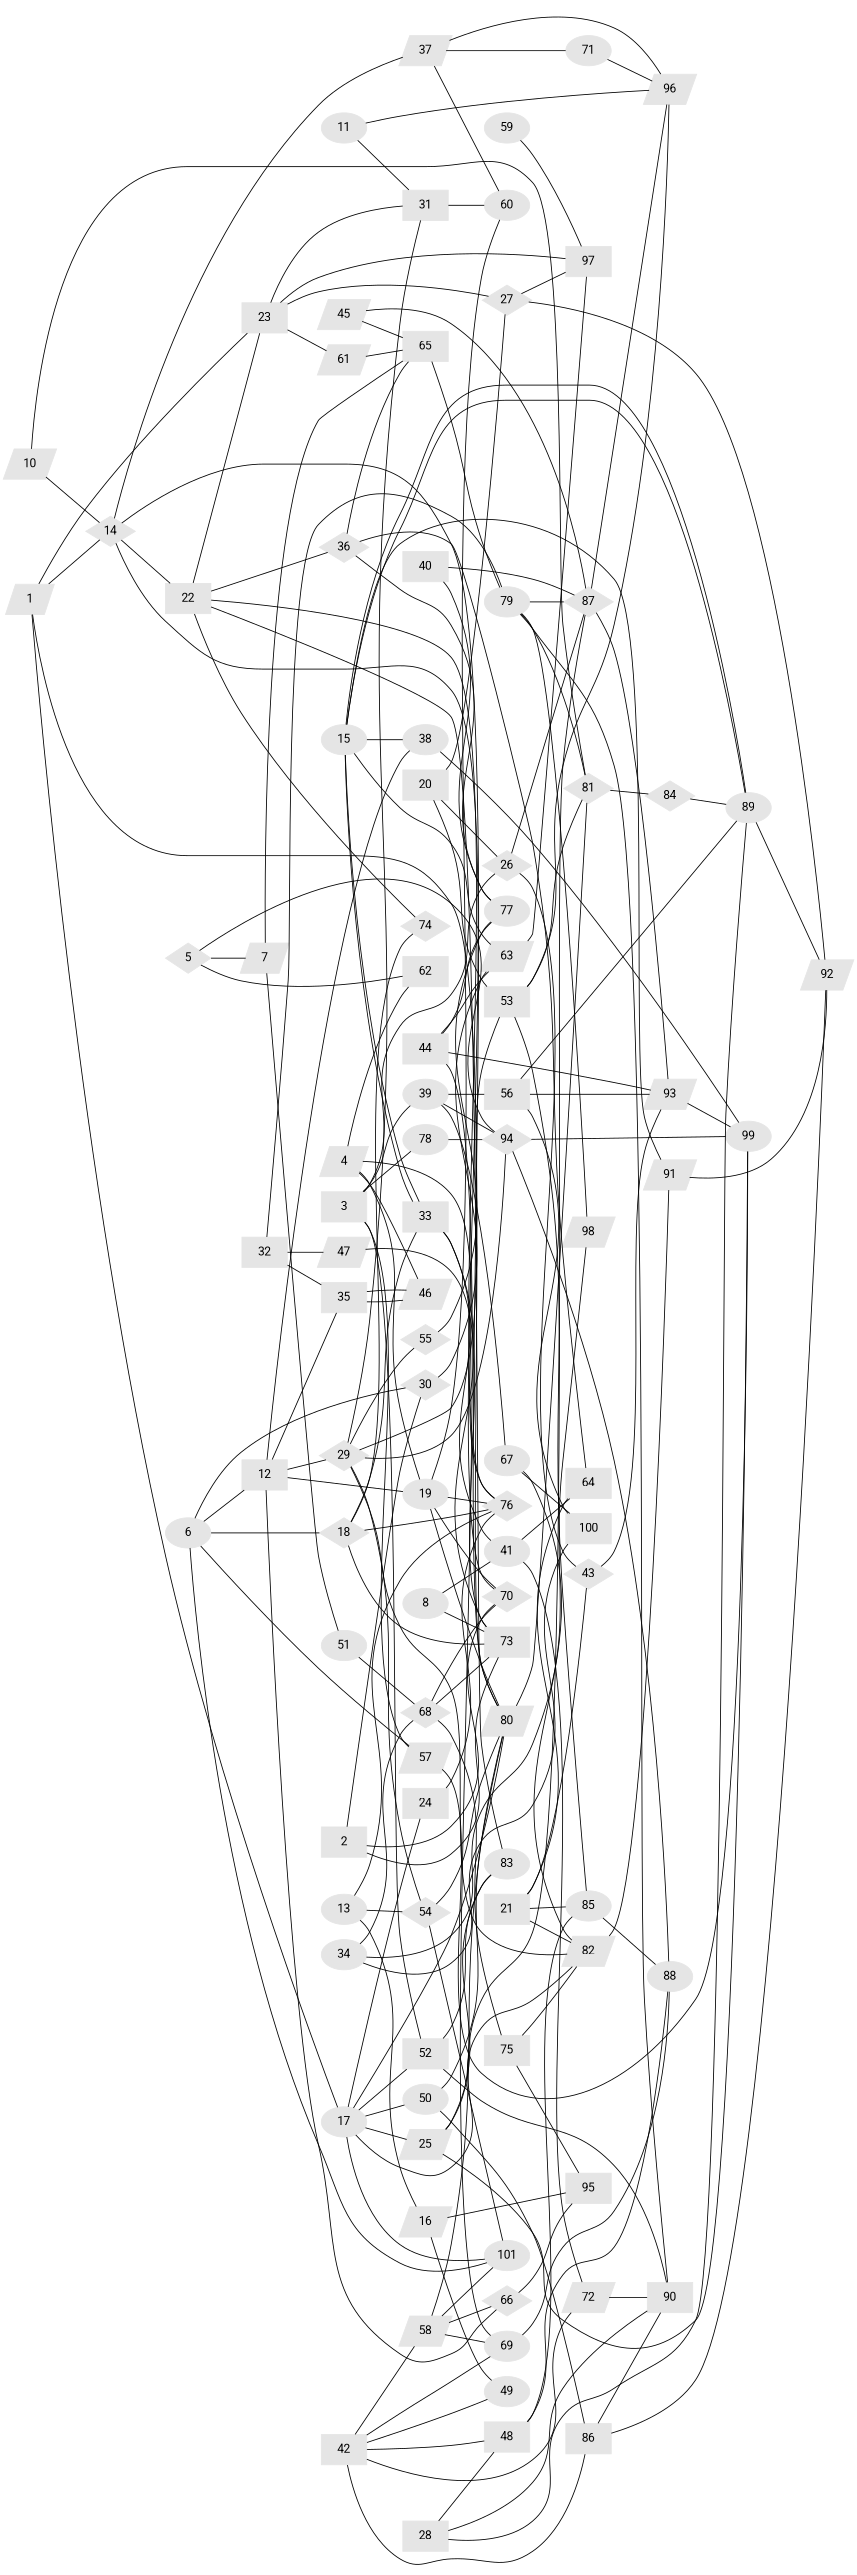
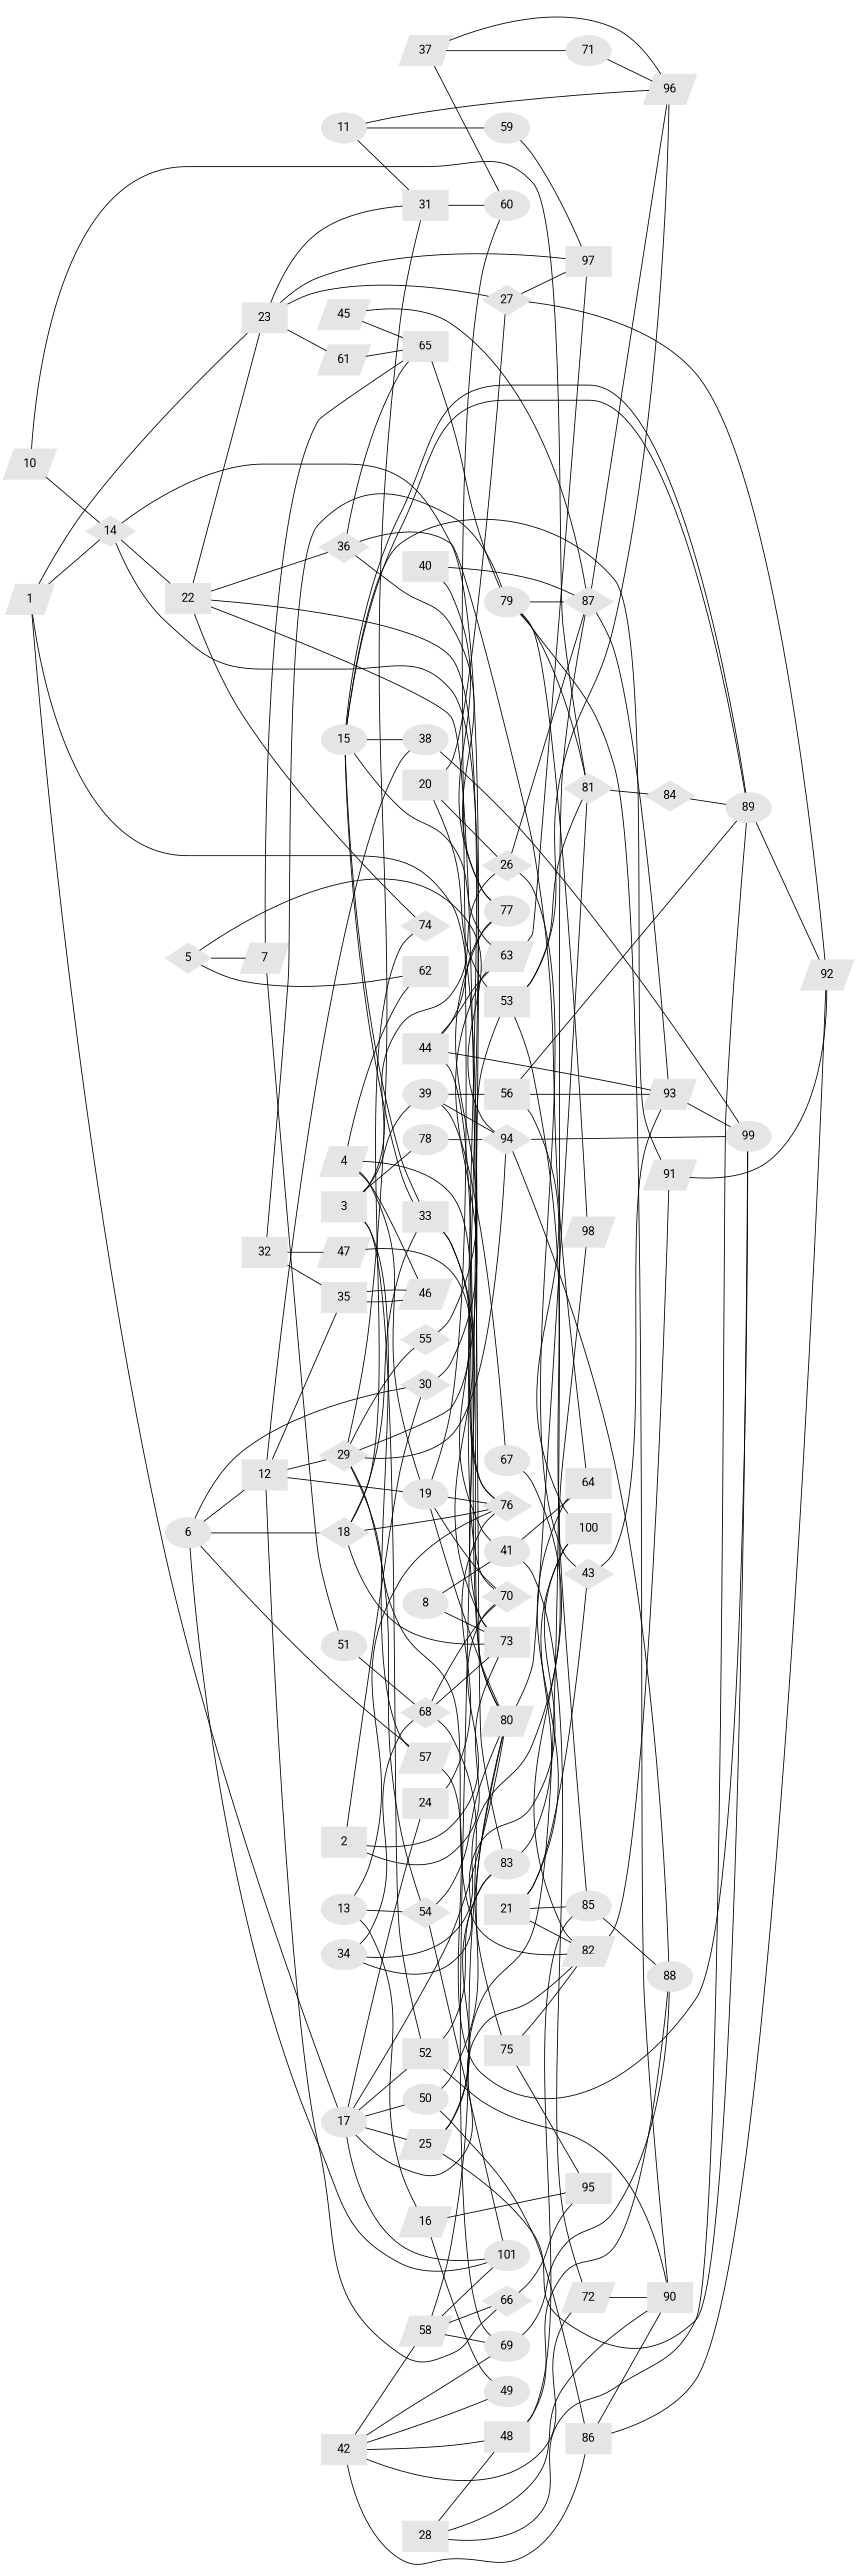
none -> (426, 128)
(214, 256) -> none
(540, 1488) -> (547, 1699)
